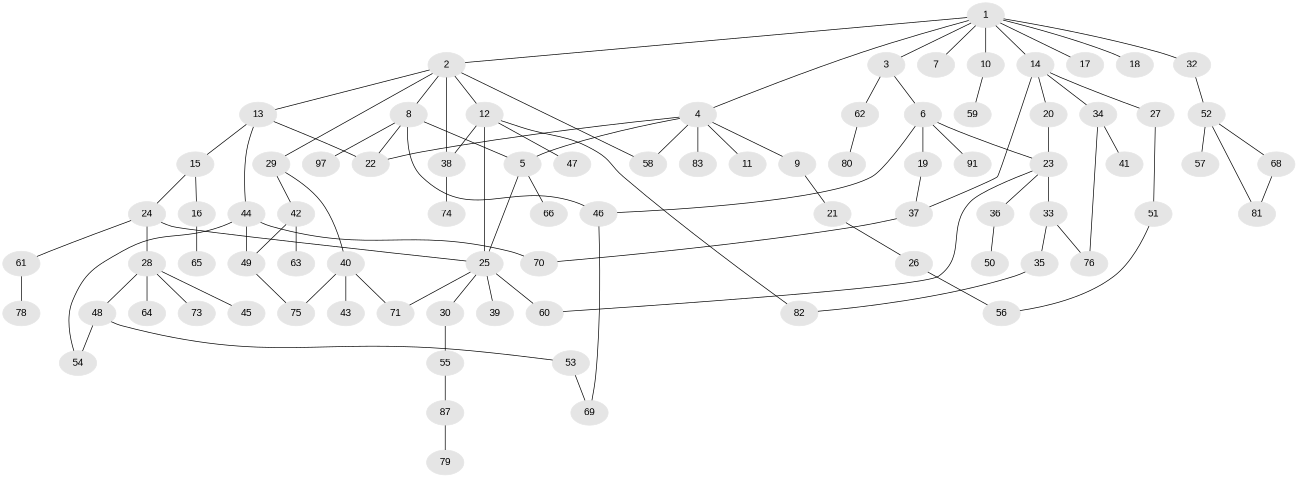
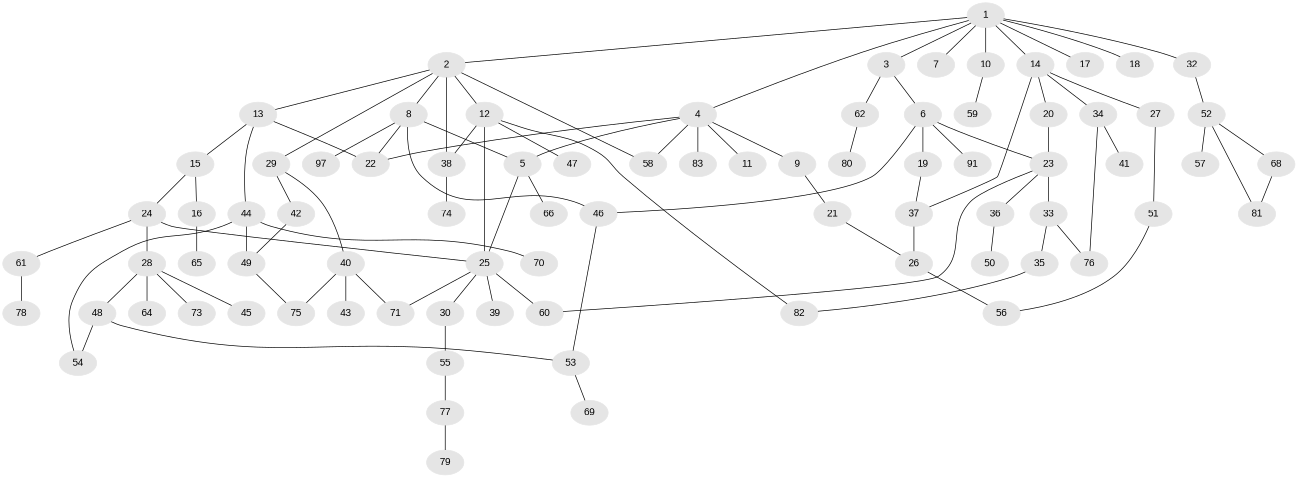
(728, 244) -> (914, 239)
(296, 264) -> none
(599, 314) -> (585, 289)
(445, 413) -> (445, 413)
